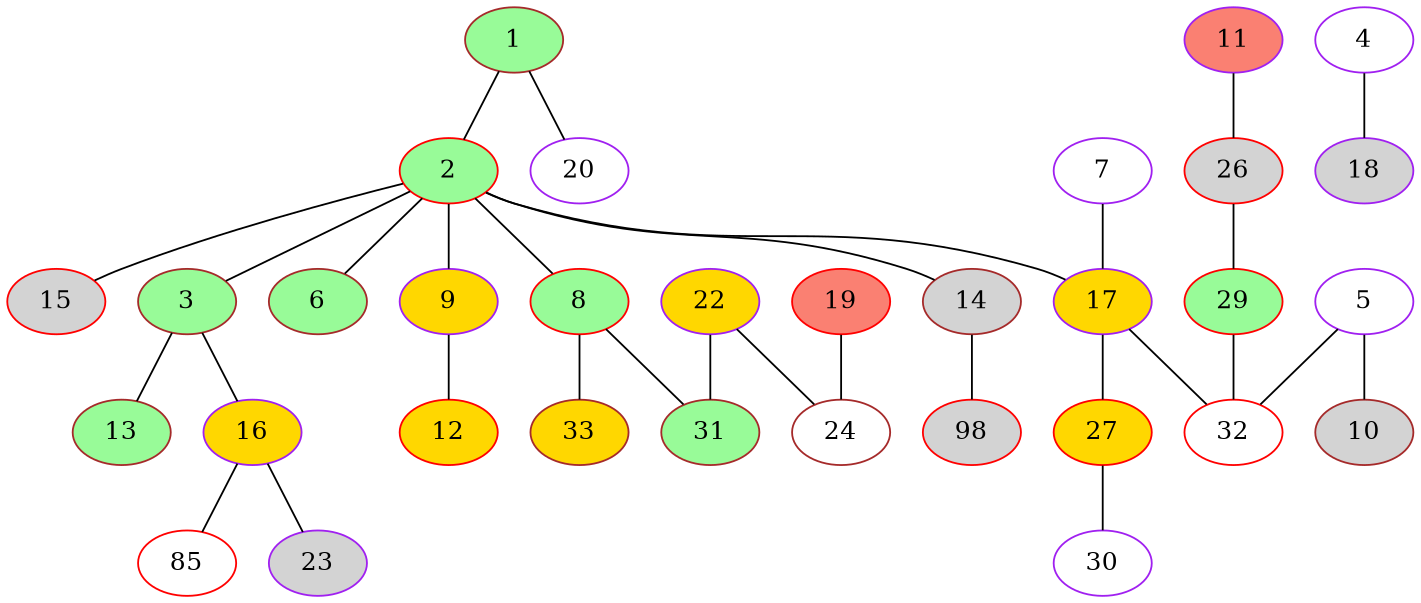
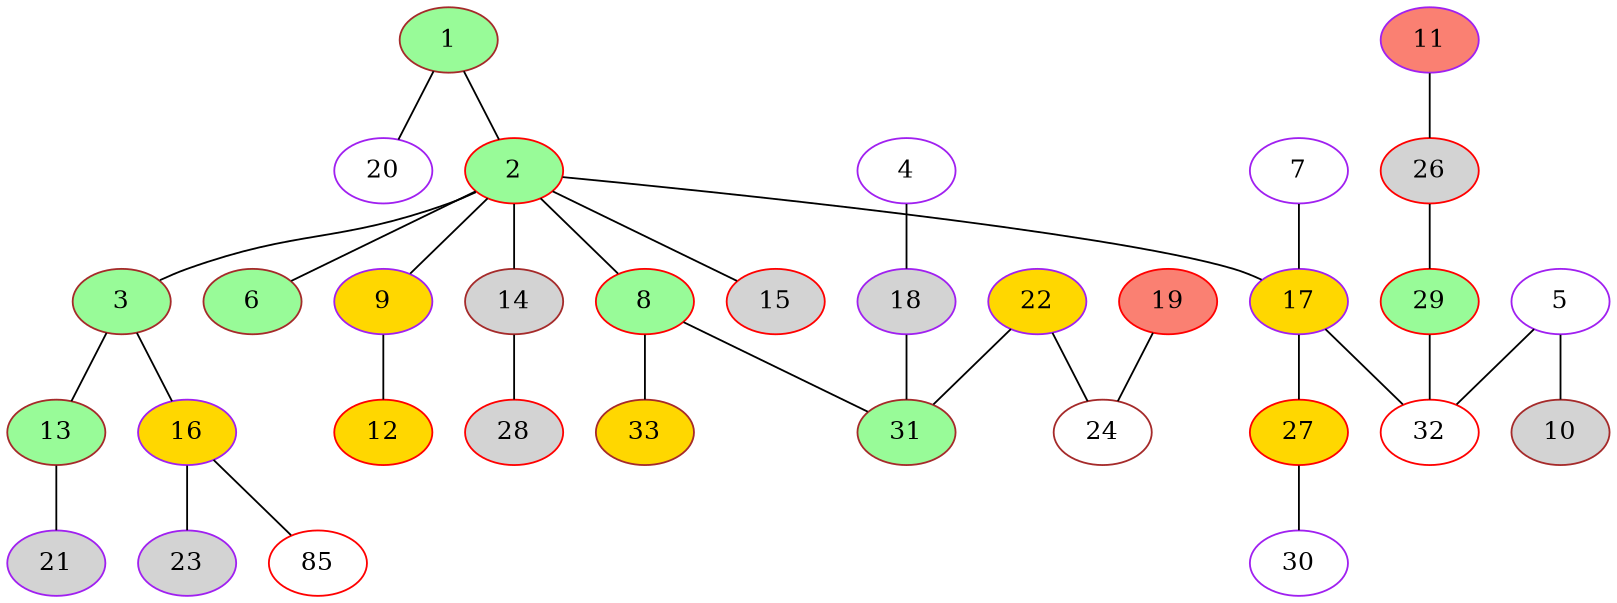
none -> (907, 367)
(972, 432) -> (514, 432)
none -> (56, 563)
